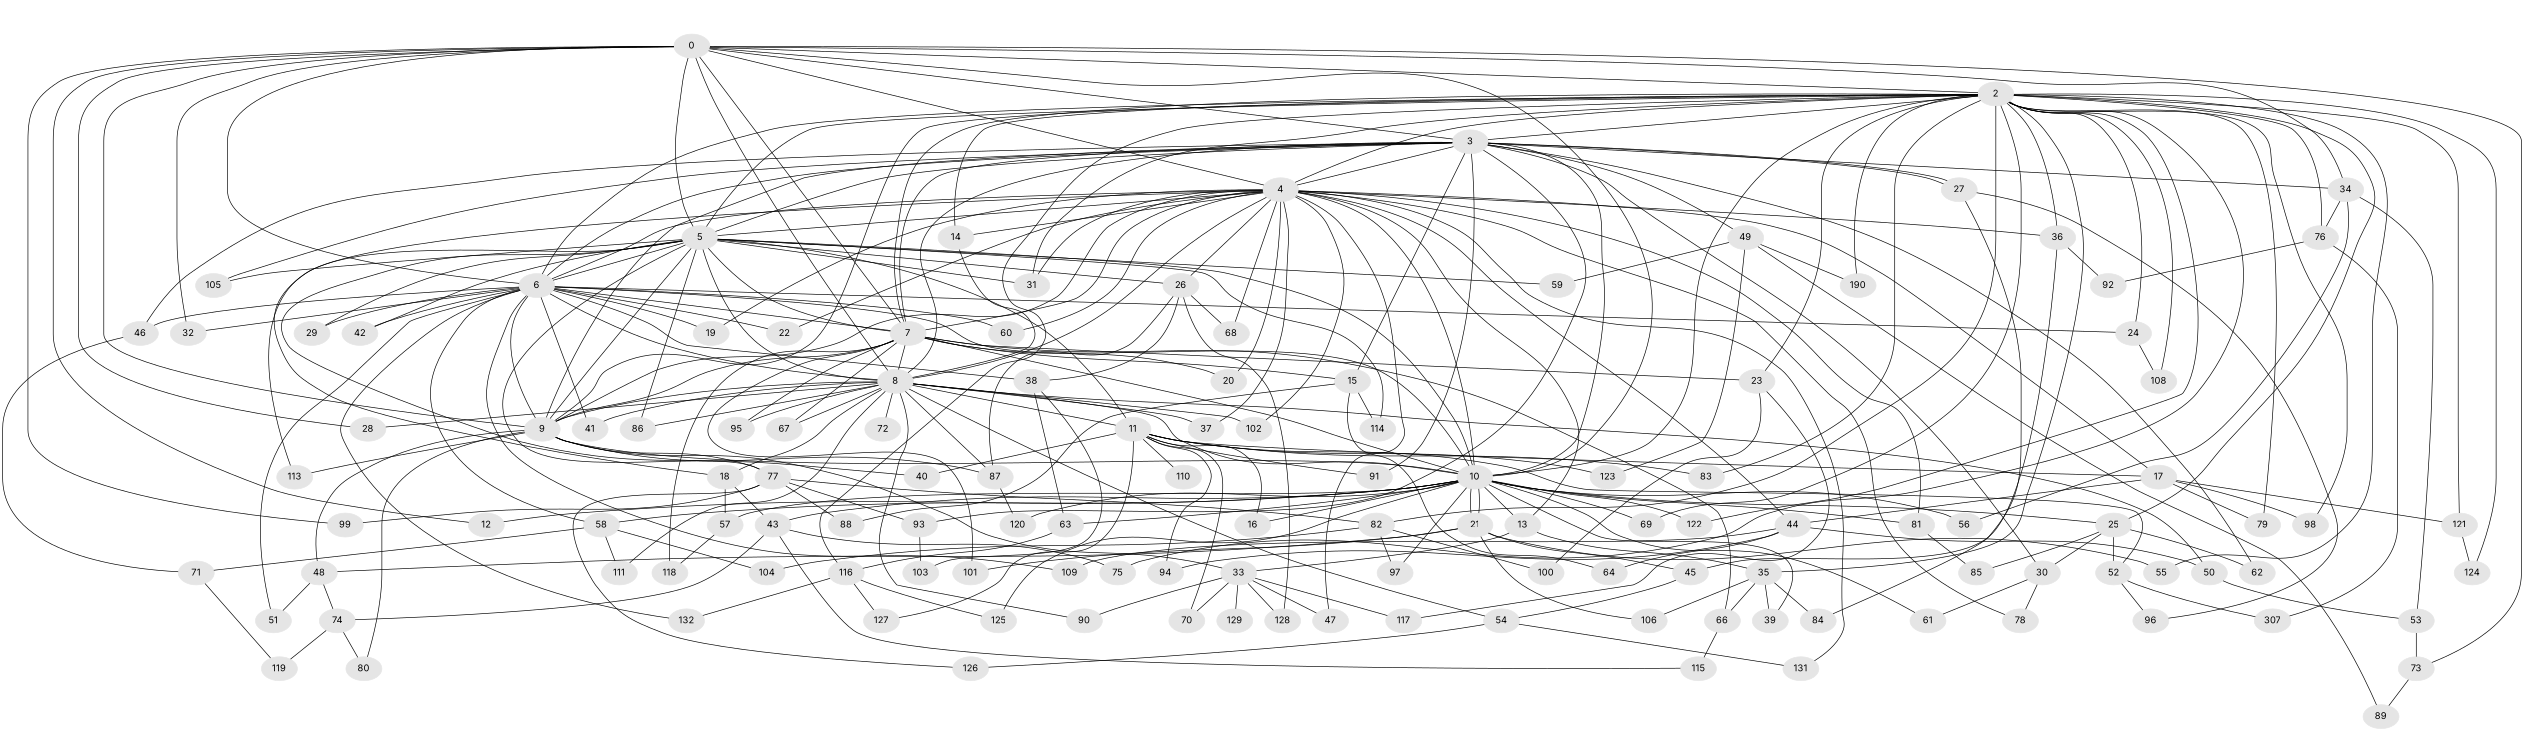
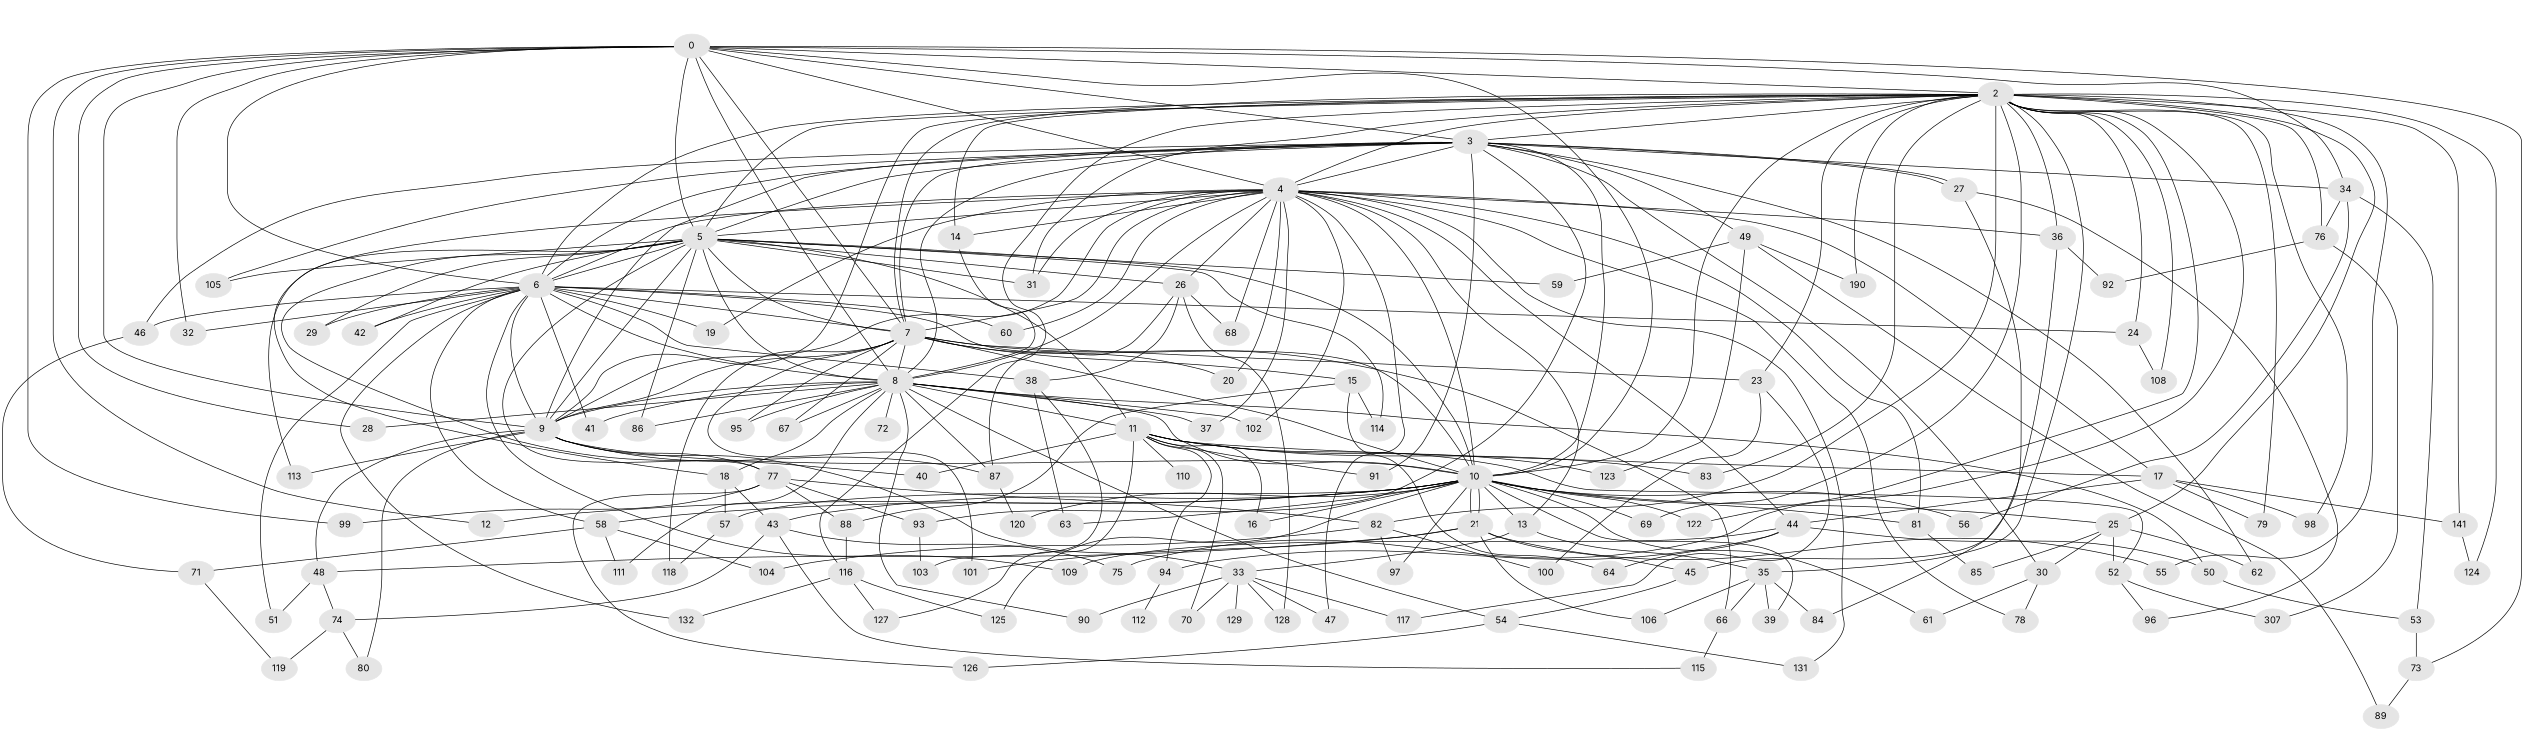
(1414, 256) -> none
(784, 333) -> none
(2460, 525) -> (2460, 525)
(963, 552) -> (846, 549)
none -> (1139, 621)
